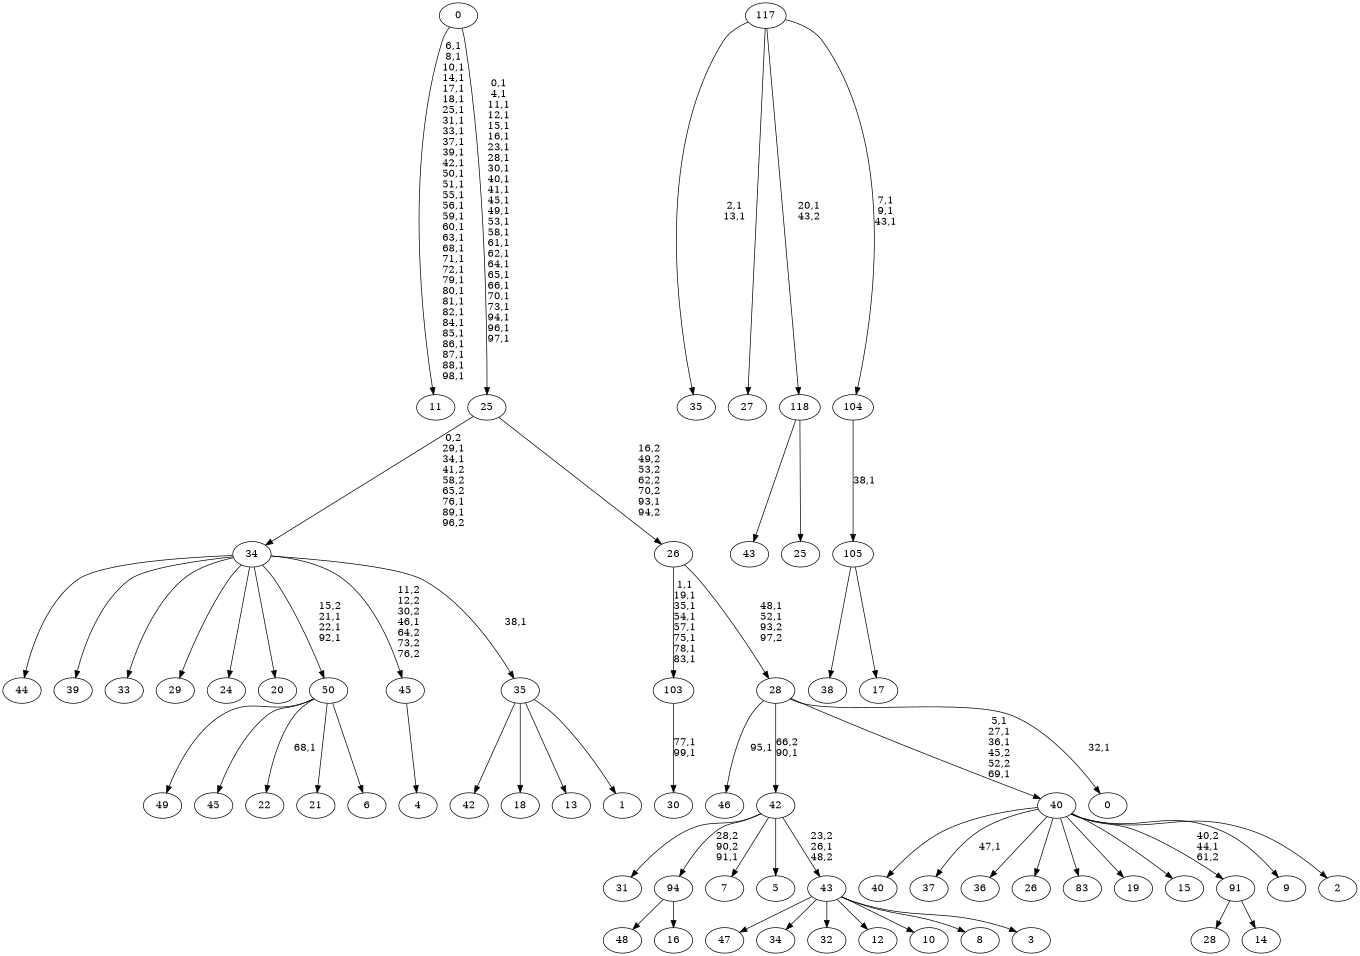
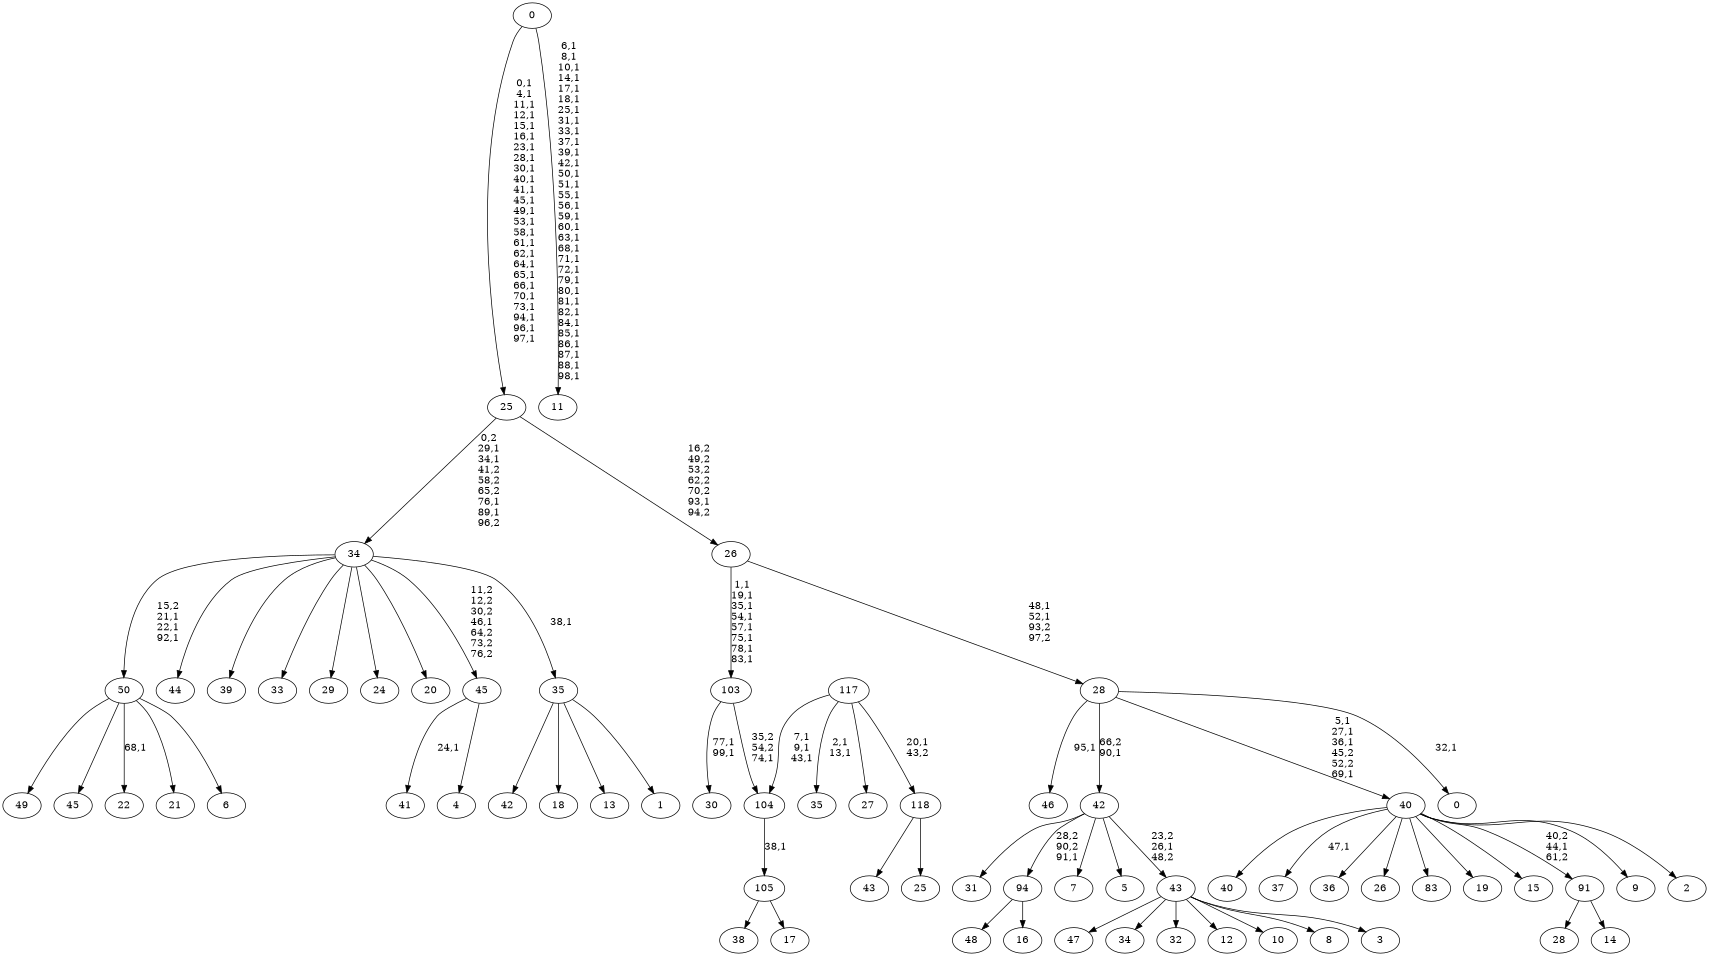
none -> (742, 745)
none -> (405, 806)
